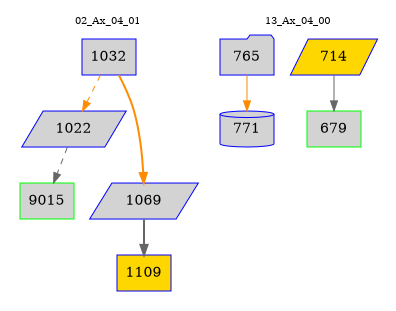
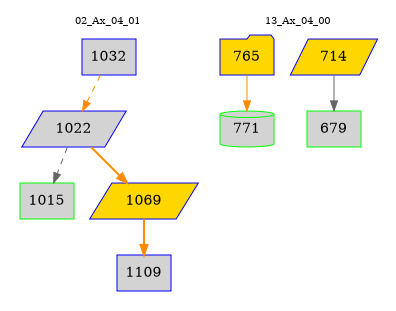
(247, 57) -> (247, 57)
(137, 123) -> (106, 161)
(247, 129) -> (247, 129)
(47, 201) -> (47, 201)
(144, 201) -> (144, 201)
(144, 232) -> (144, 232)
(144, 273) -> (144, 273)
